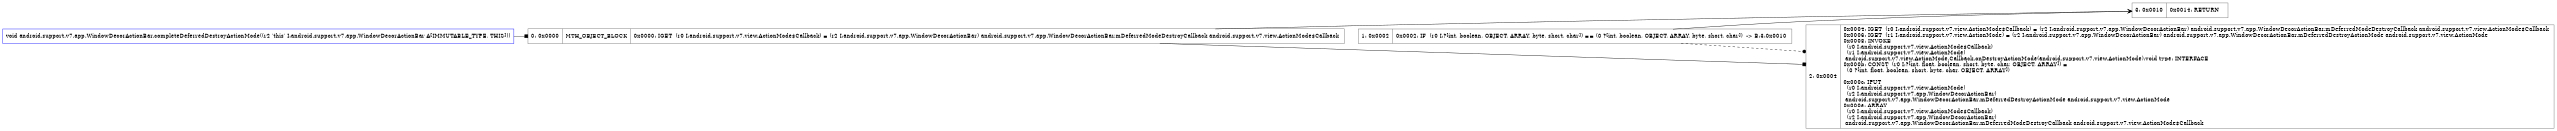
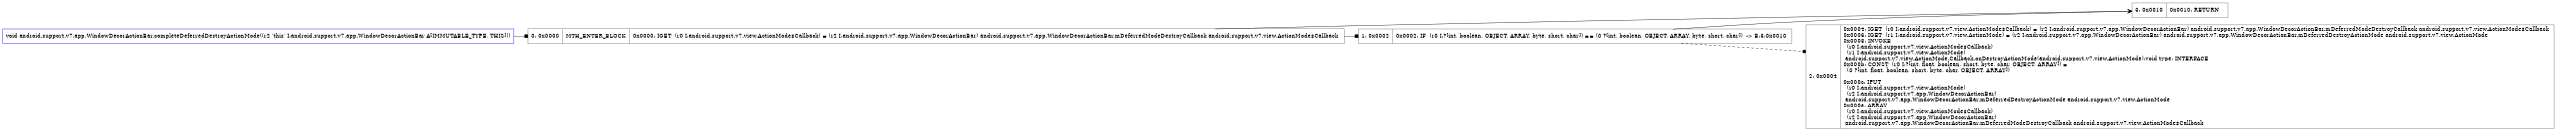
(2197, 10) -> (2197, 10)
(597, 36) -> (596, 36)
(1481, 54) -> (1349, 36)
